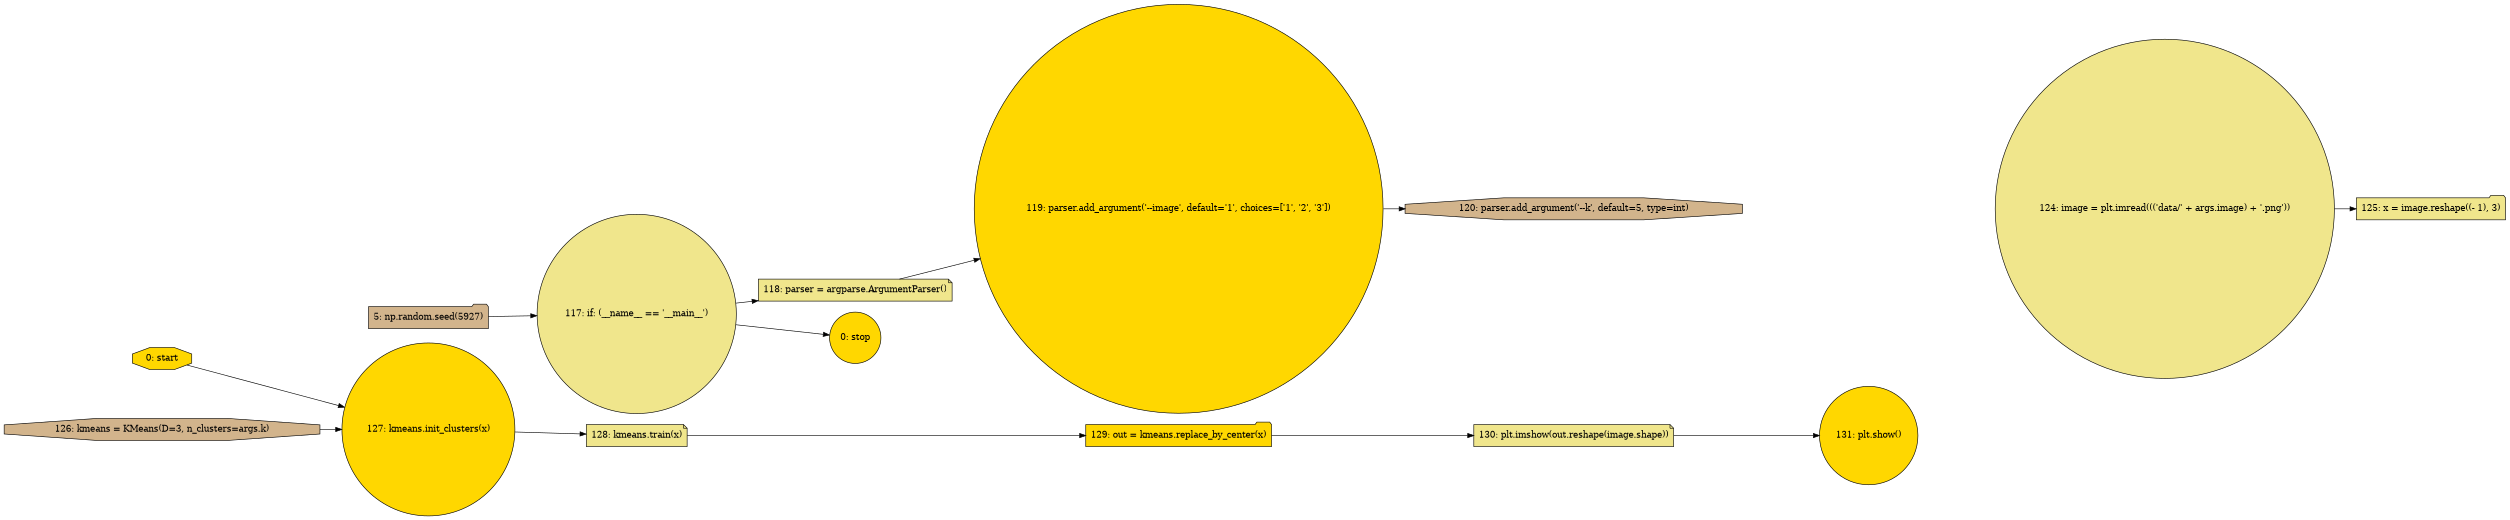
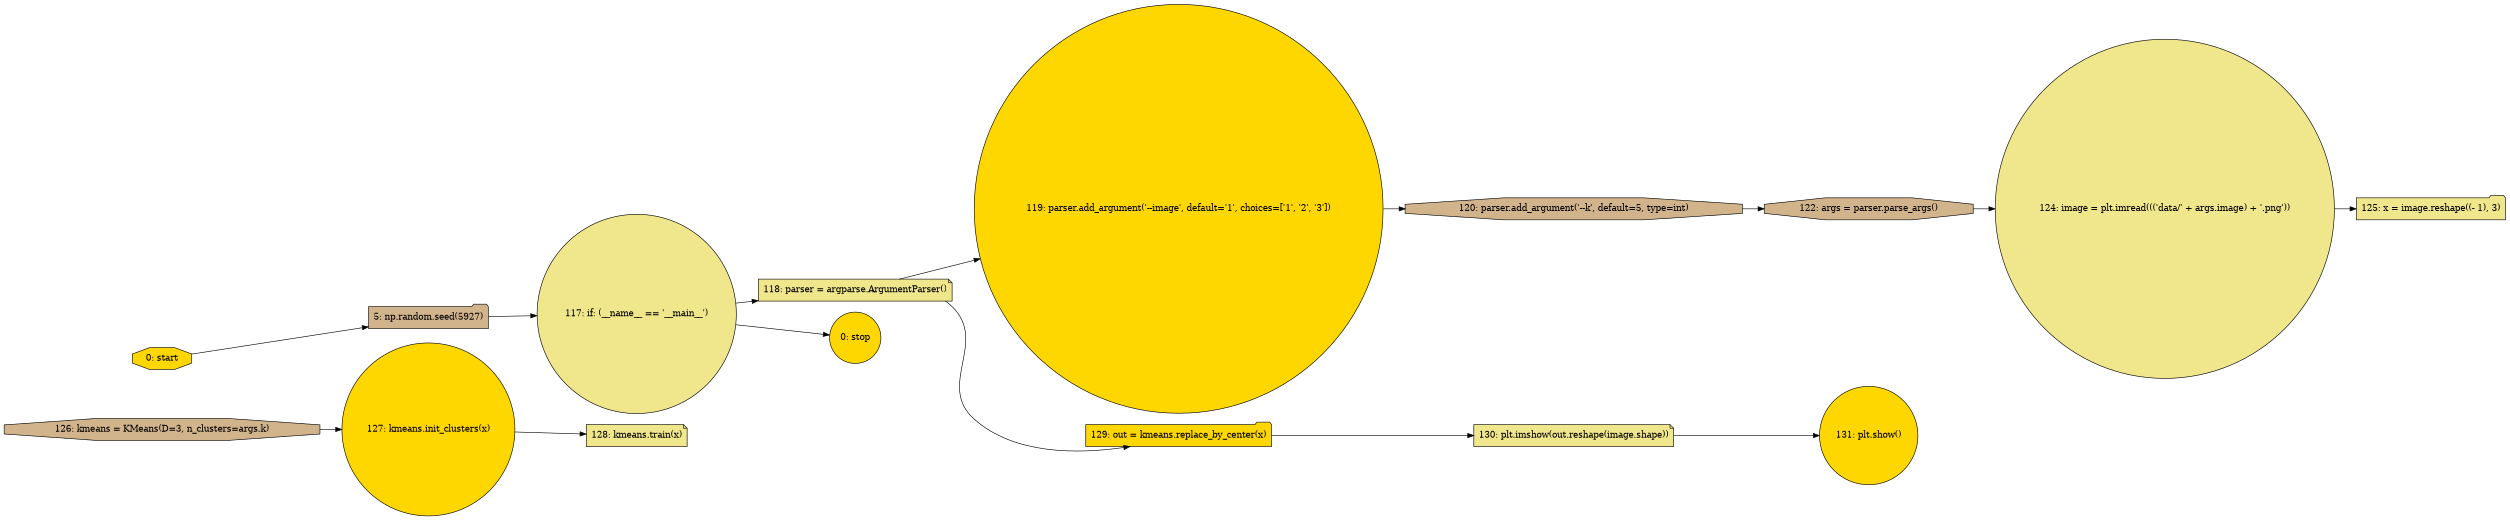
none -> (1869, 209)
(263, 385) -> (277, 341)
(883, 436) -> (985, 427)
